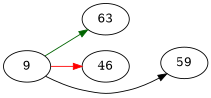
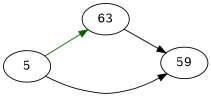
none -> (141, 39)
(27, 66) -> (27, 66)
(106, 66) -> none
